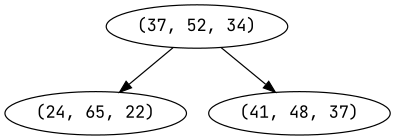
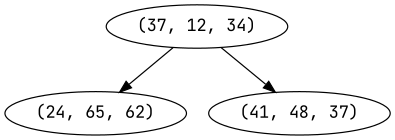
(197, 27) -> (197, 27)
(96, 113) -> (96, 113)
